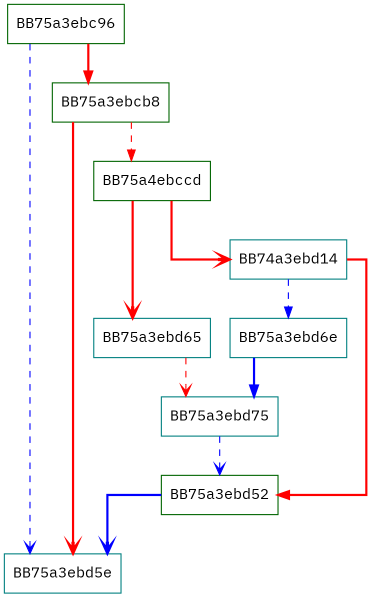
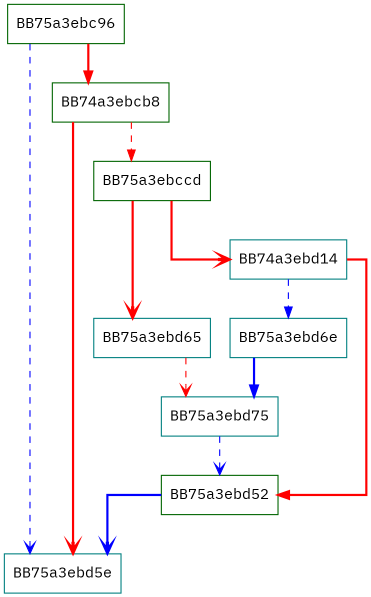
(111, 102) -> (111, 102)
(152, 181) -> (152, 181)
